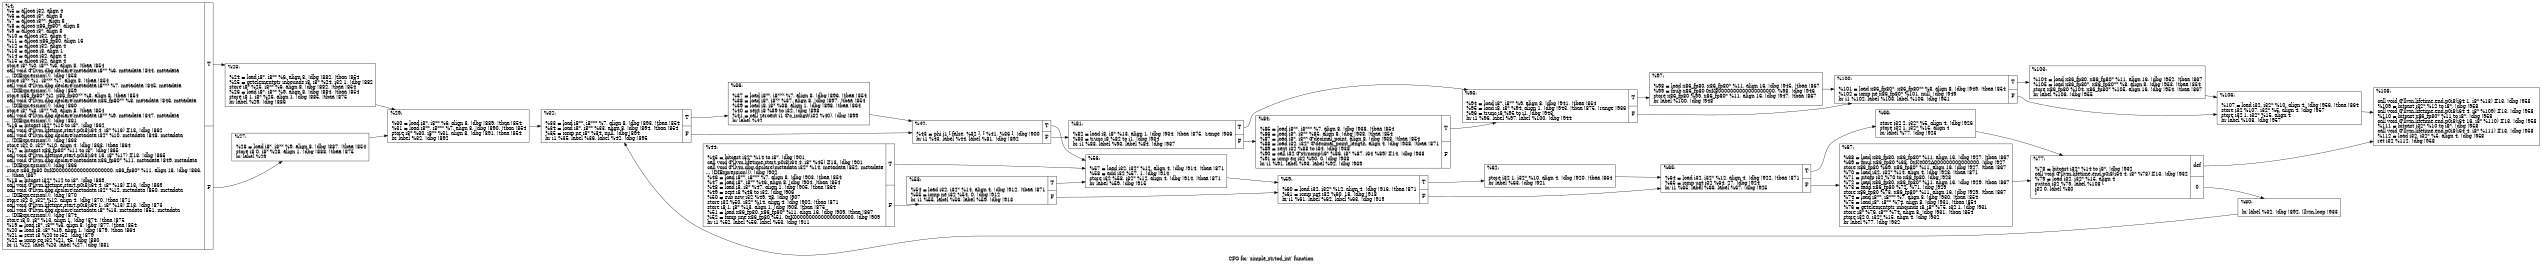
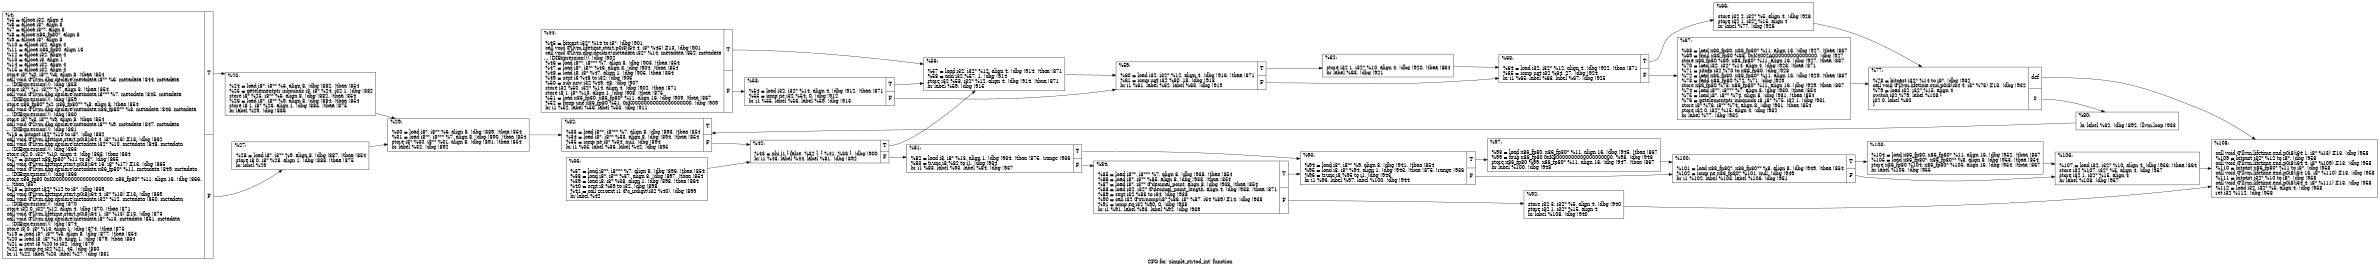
(708, 117) -> none
none -> (1574, 205)
(50, 236) -> (50, 244)
